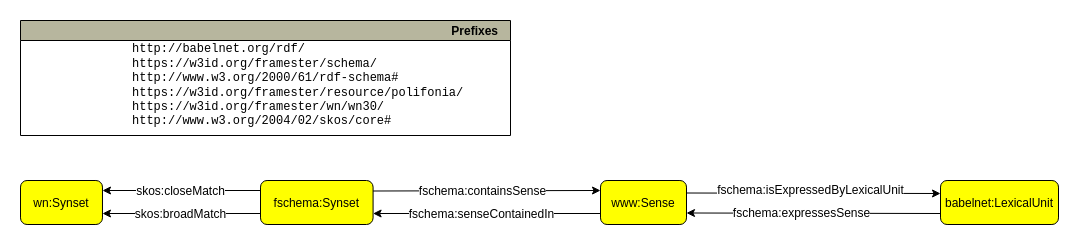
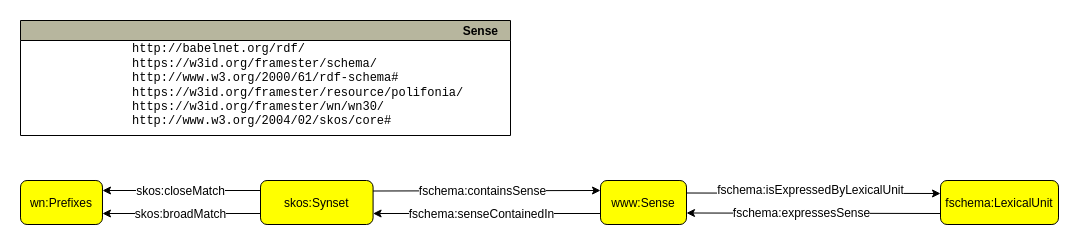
(473, 31) -> (481, 31)
(61, 203) -> (61, 203)
(316, 203) -> (316, 203)
(999, 203) -> (999, 203)
